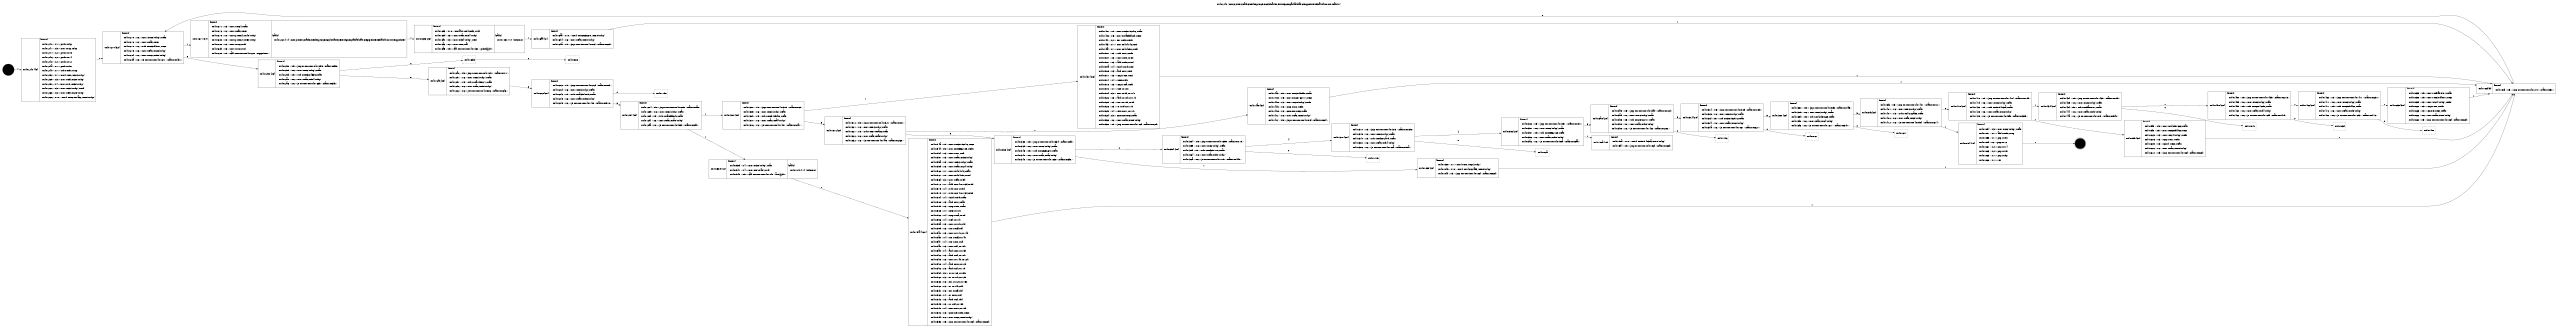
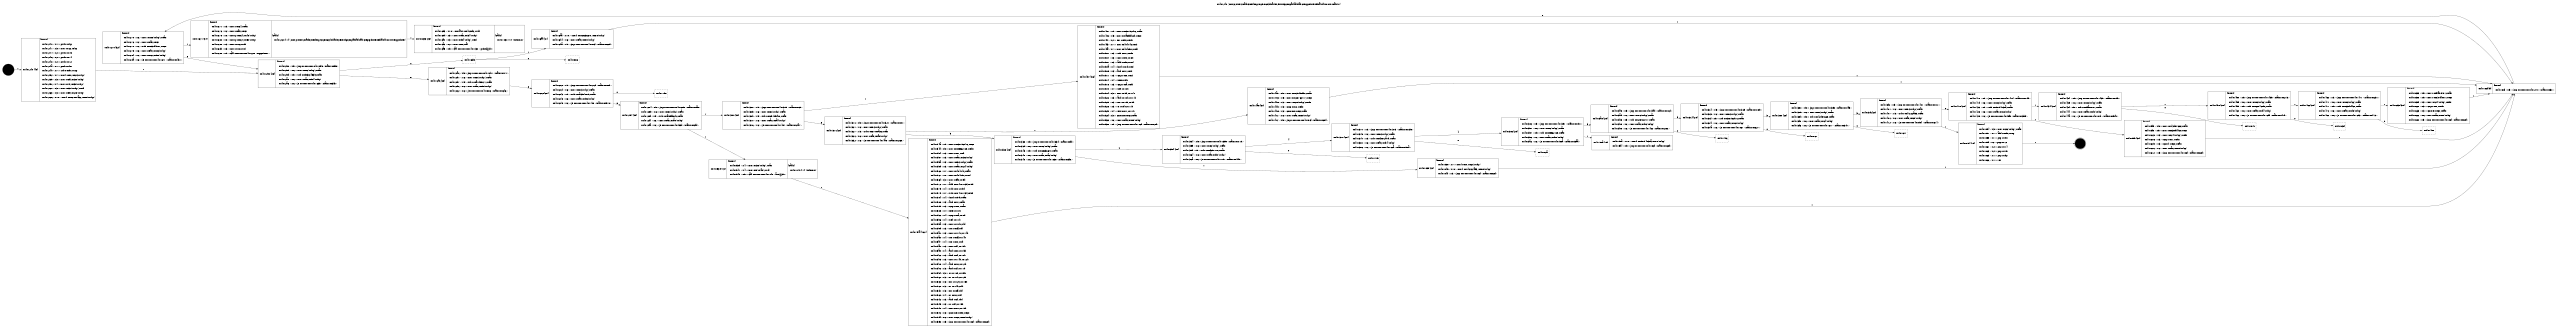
(527, 39) -> (511, 57)
(99, 59) -> (176, 72)
